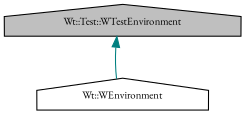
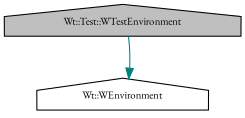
(116, 63) -> (130, 52)
